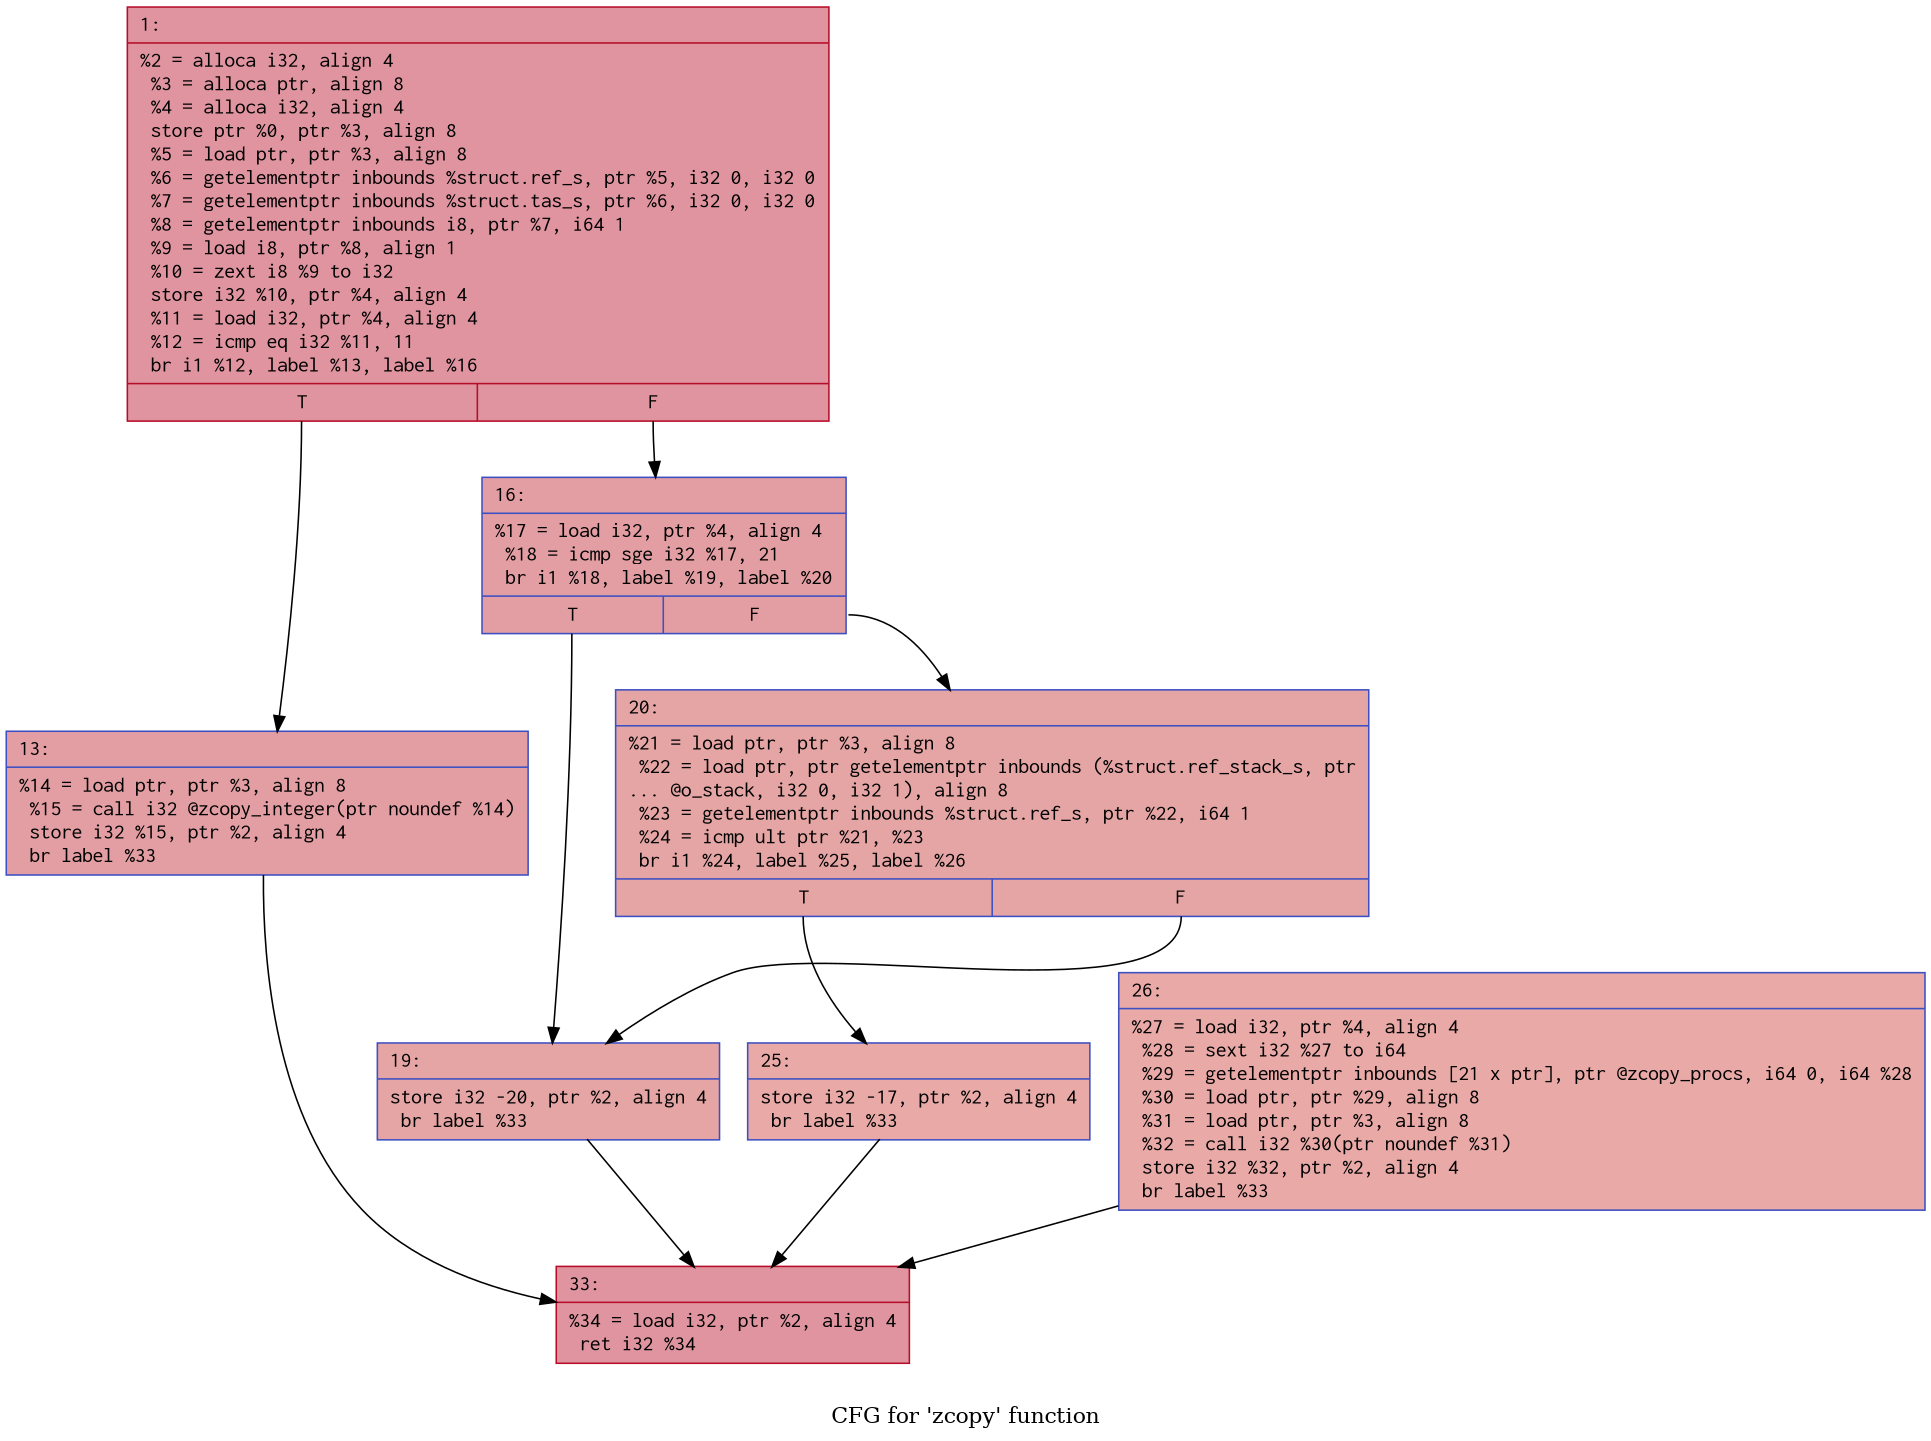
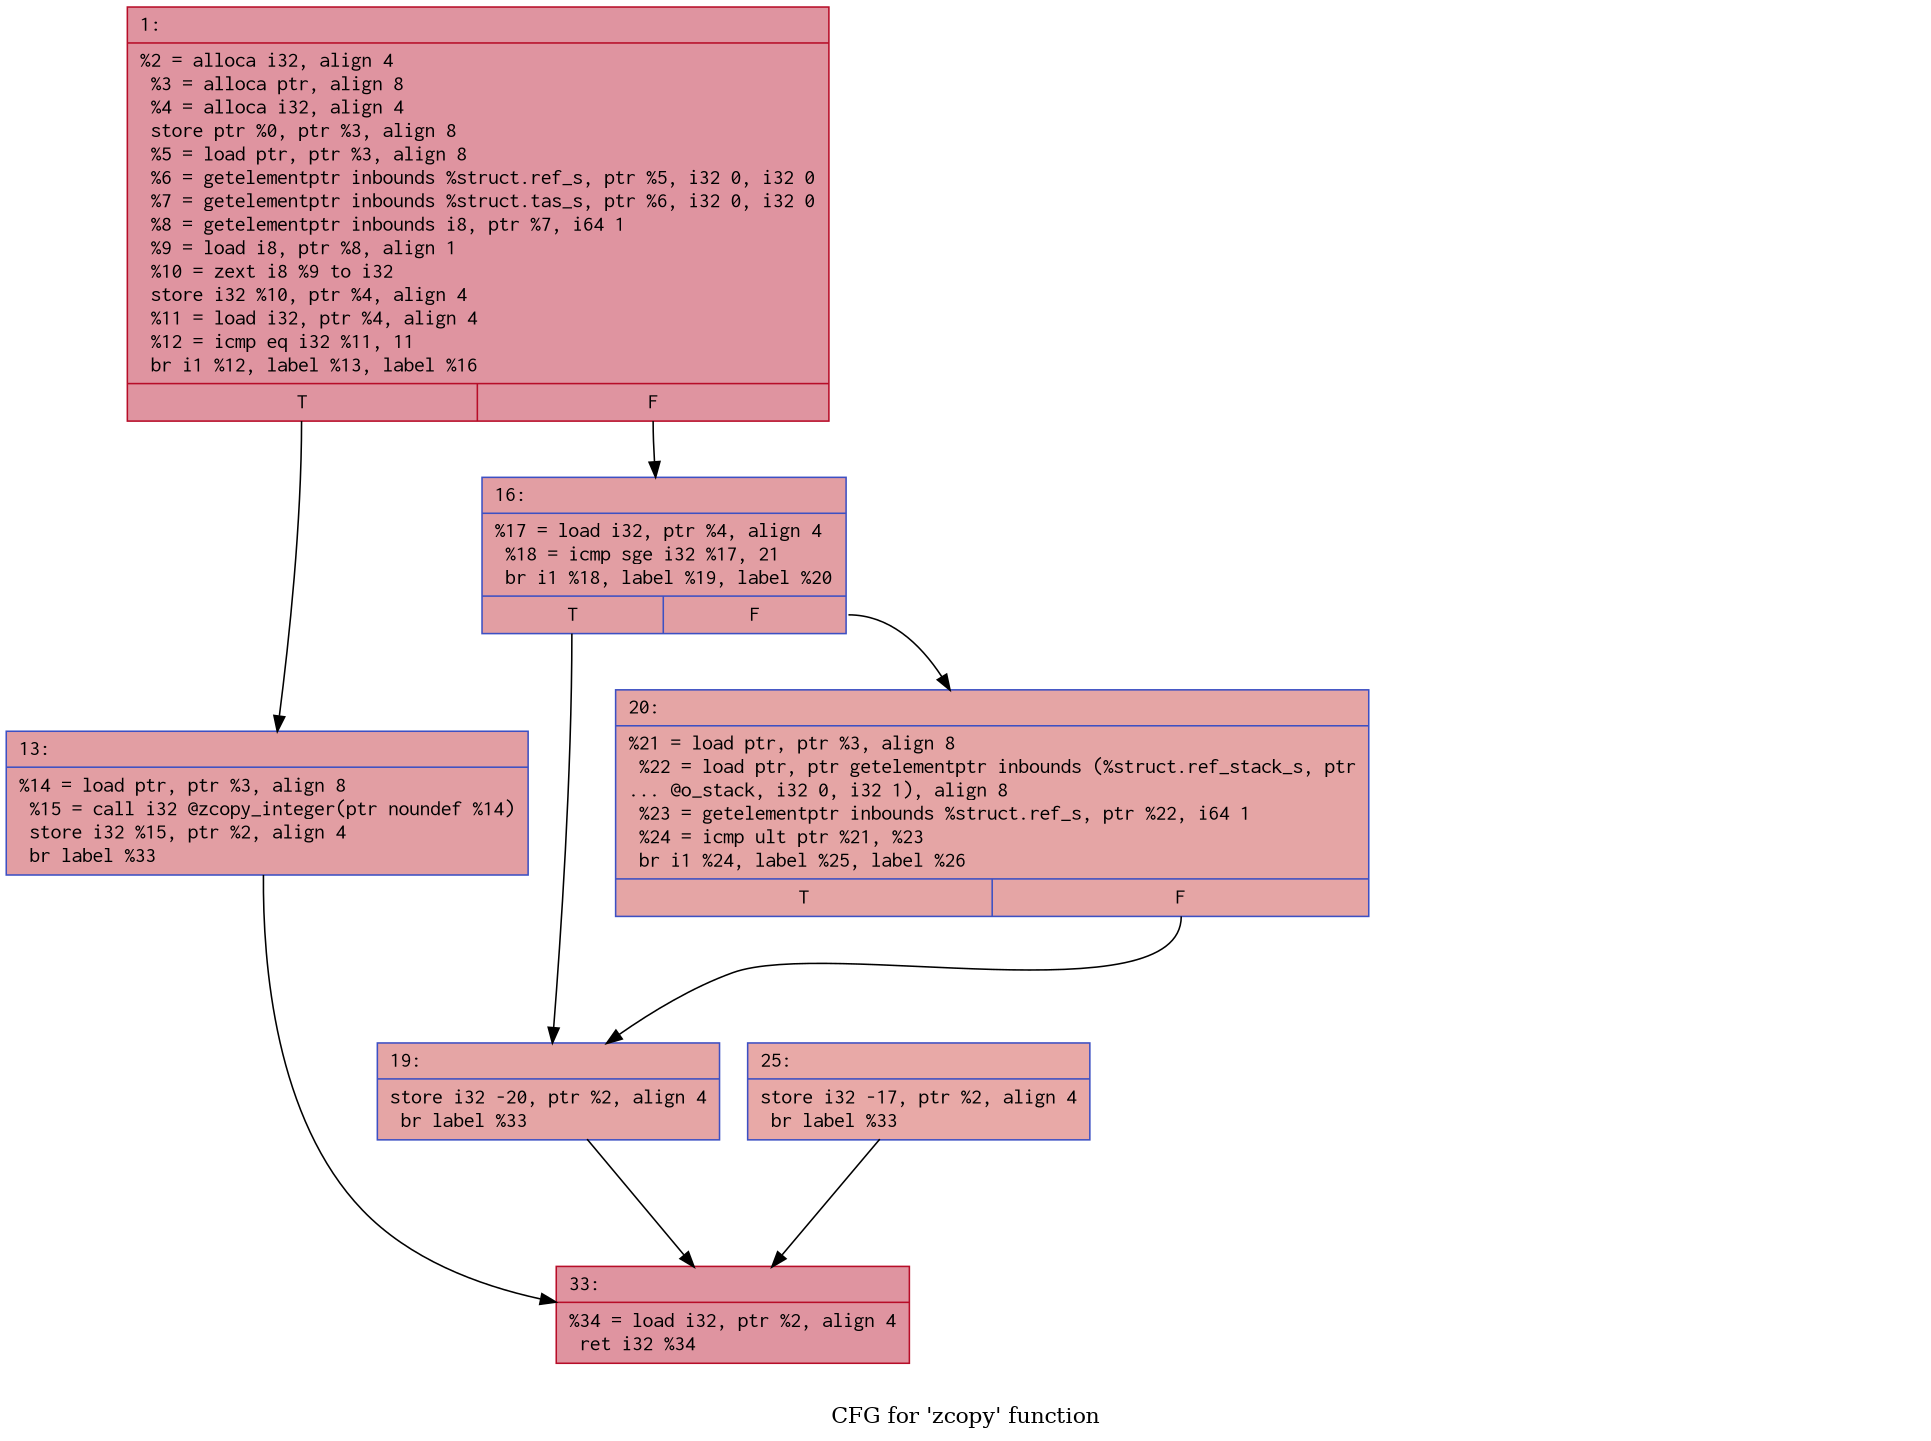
(819, 979) -> none
(1522, 1091) -> none
